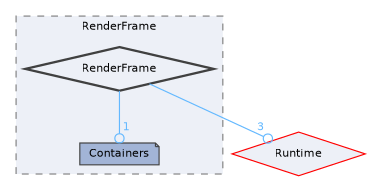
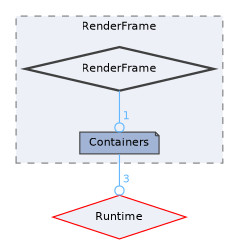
(207, 110) -> (119, 170)
